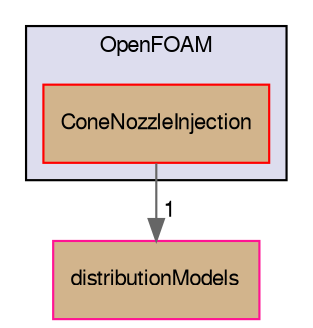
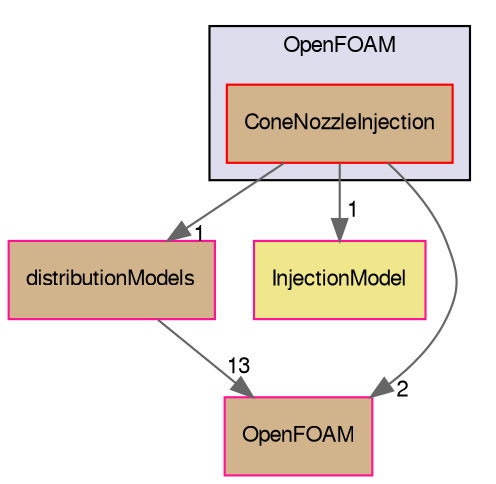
none -> (340, 280)
none -> (298, 436)
